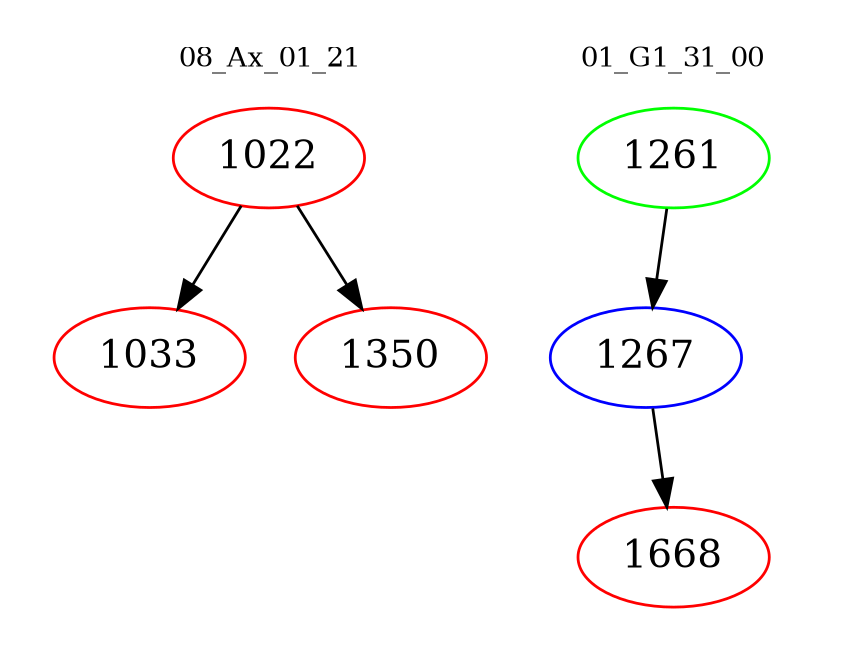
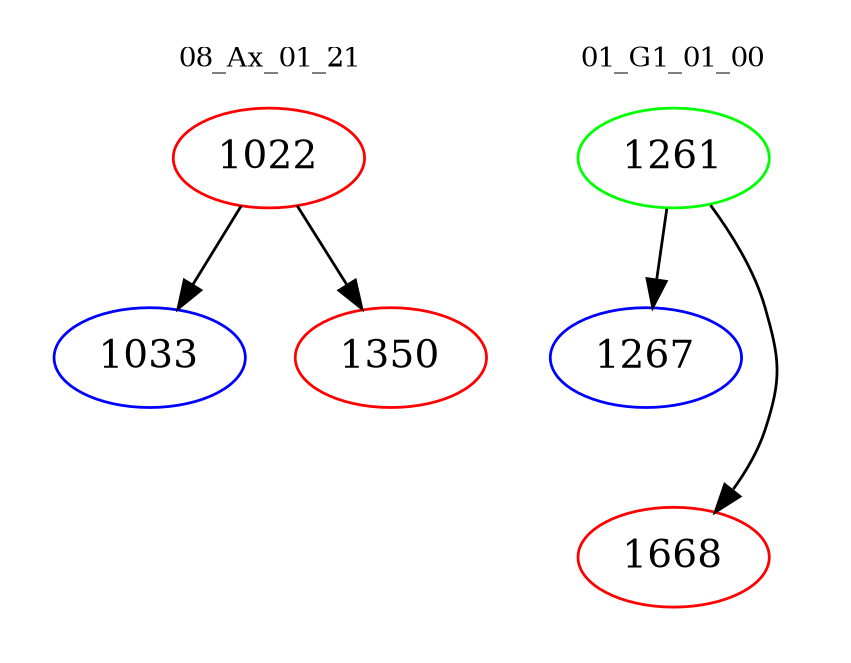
(674, 60) -> (674, 60)
(150, 358) -> (150, 358)
(658, 444) -> (774, 344)
